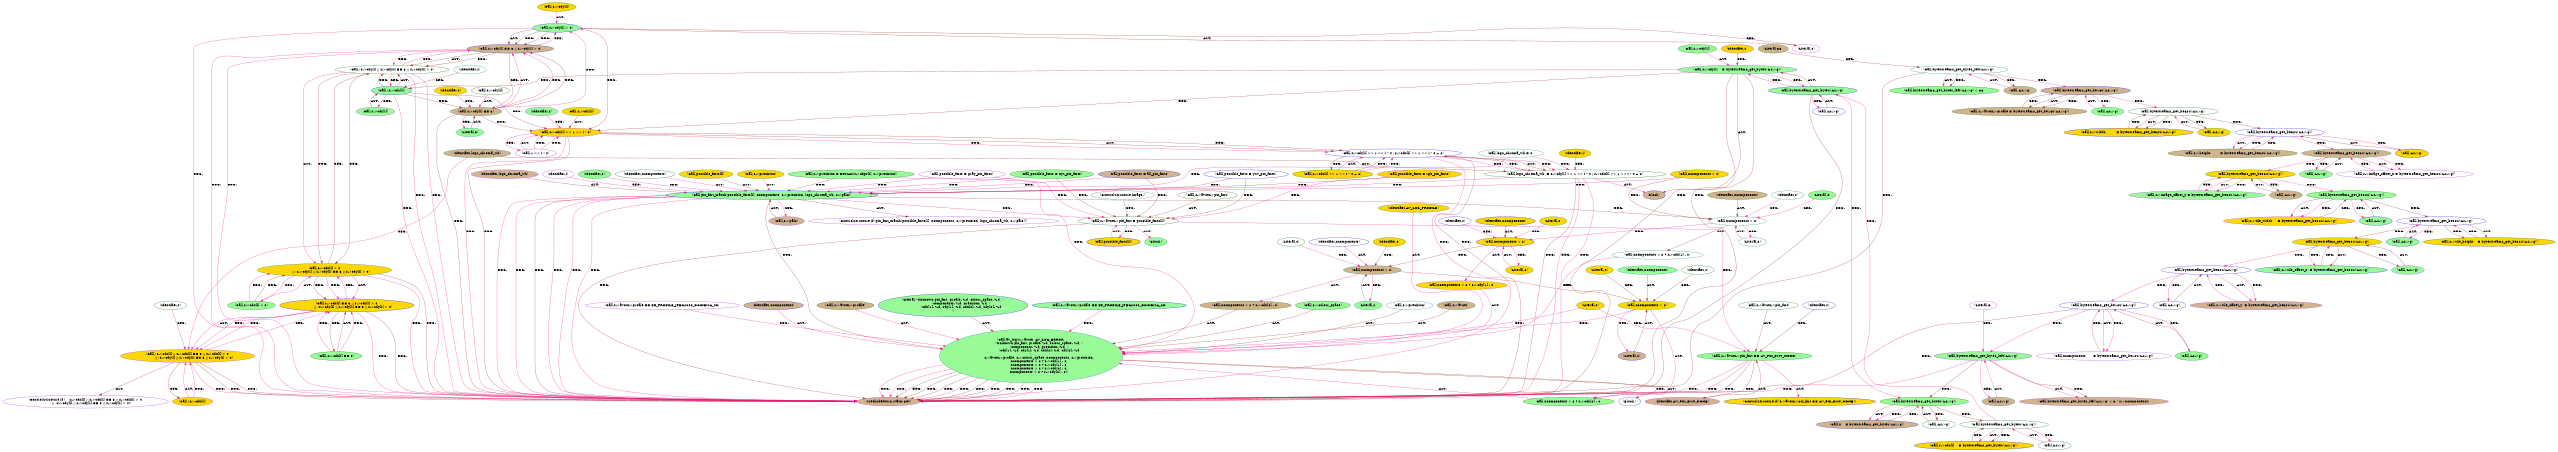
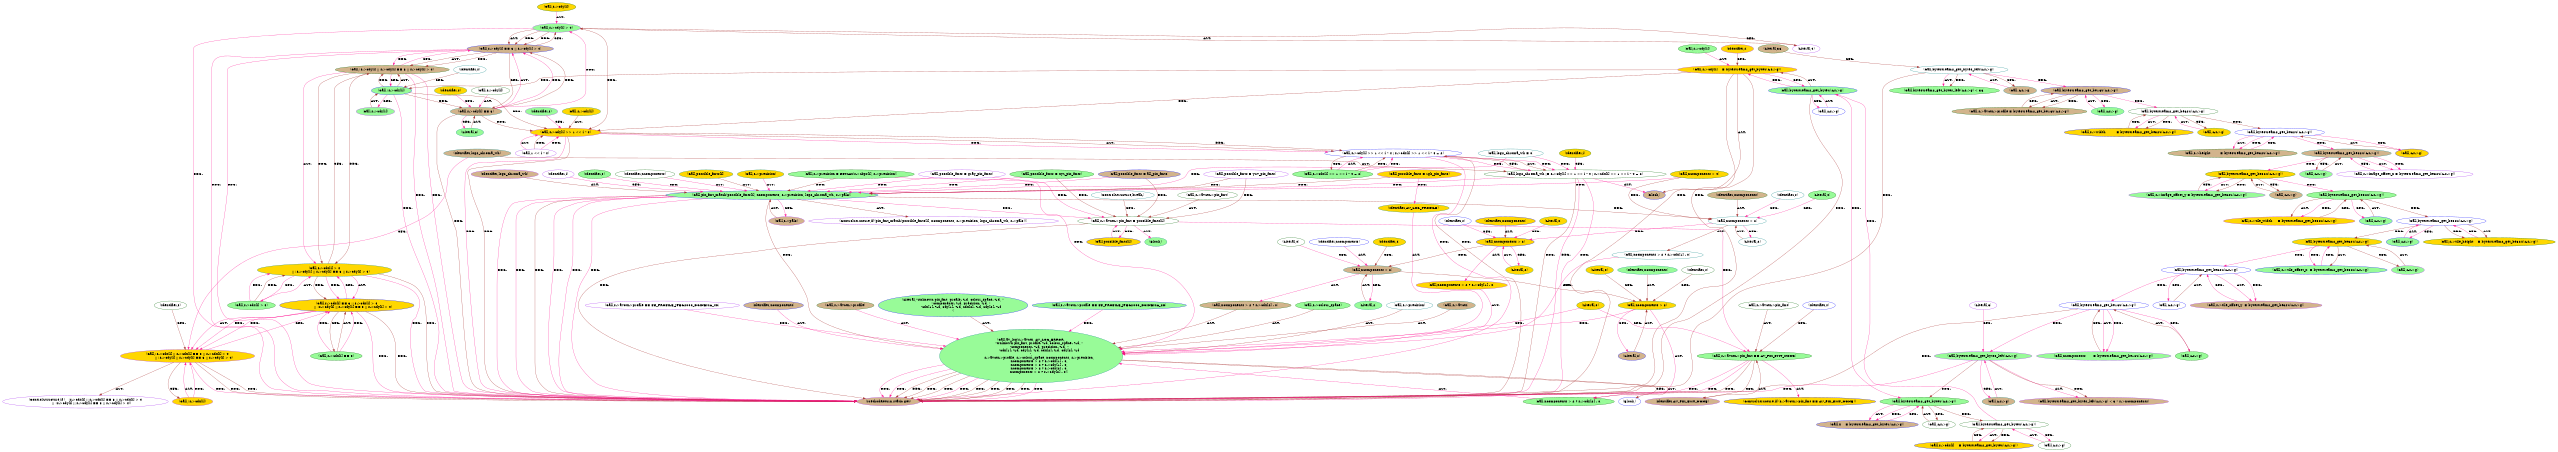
(557, 28) -> (557, 28)
(392, 70) -> (392, 70)
(1737, 70) -> (1737, 70)
(510, 138) -> none
(1246, 174) -> (1246, 174)
(1333, 174) -> (1333, 174)
(1123, 195) -> (1123, 195)
(1281, 195) -> (1417, 190)
(2104, 356) -> (2104, 356)
